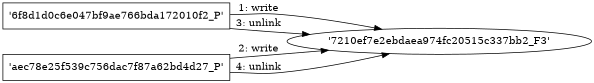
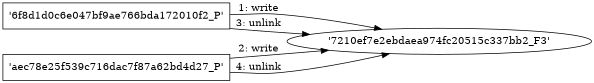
(116, 67) -> (116, 67)
